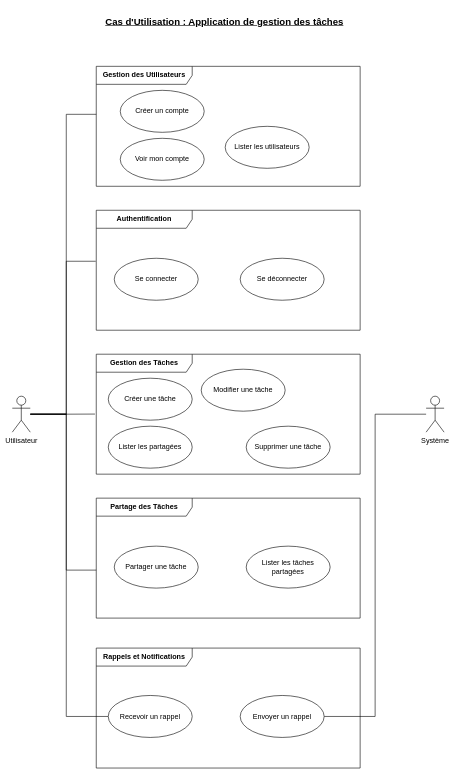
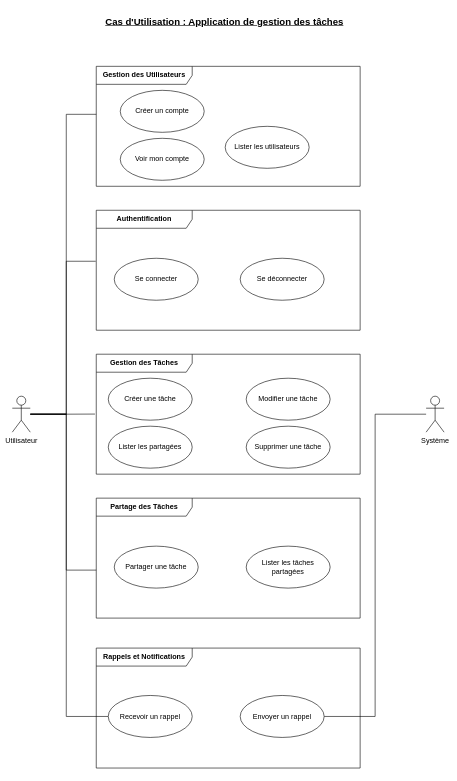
(243, 390) -> (288, 399)
